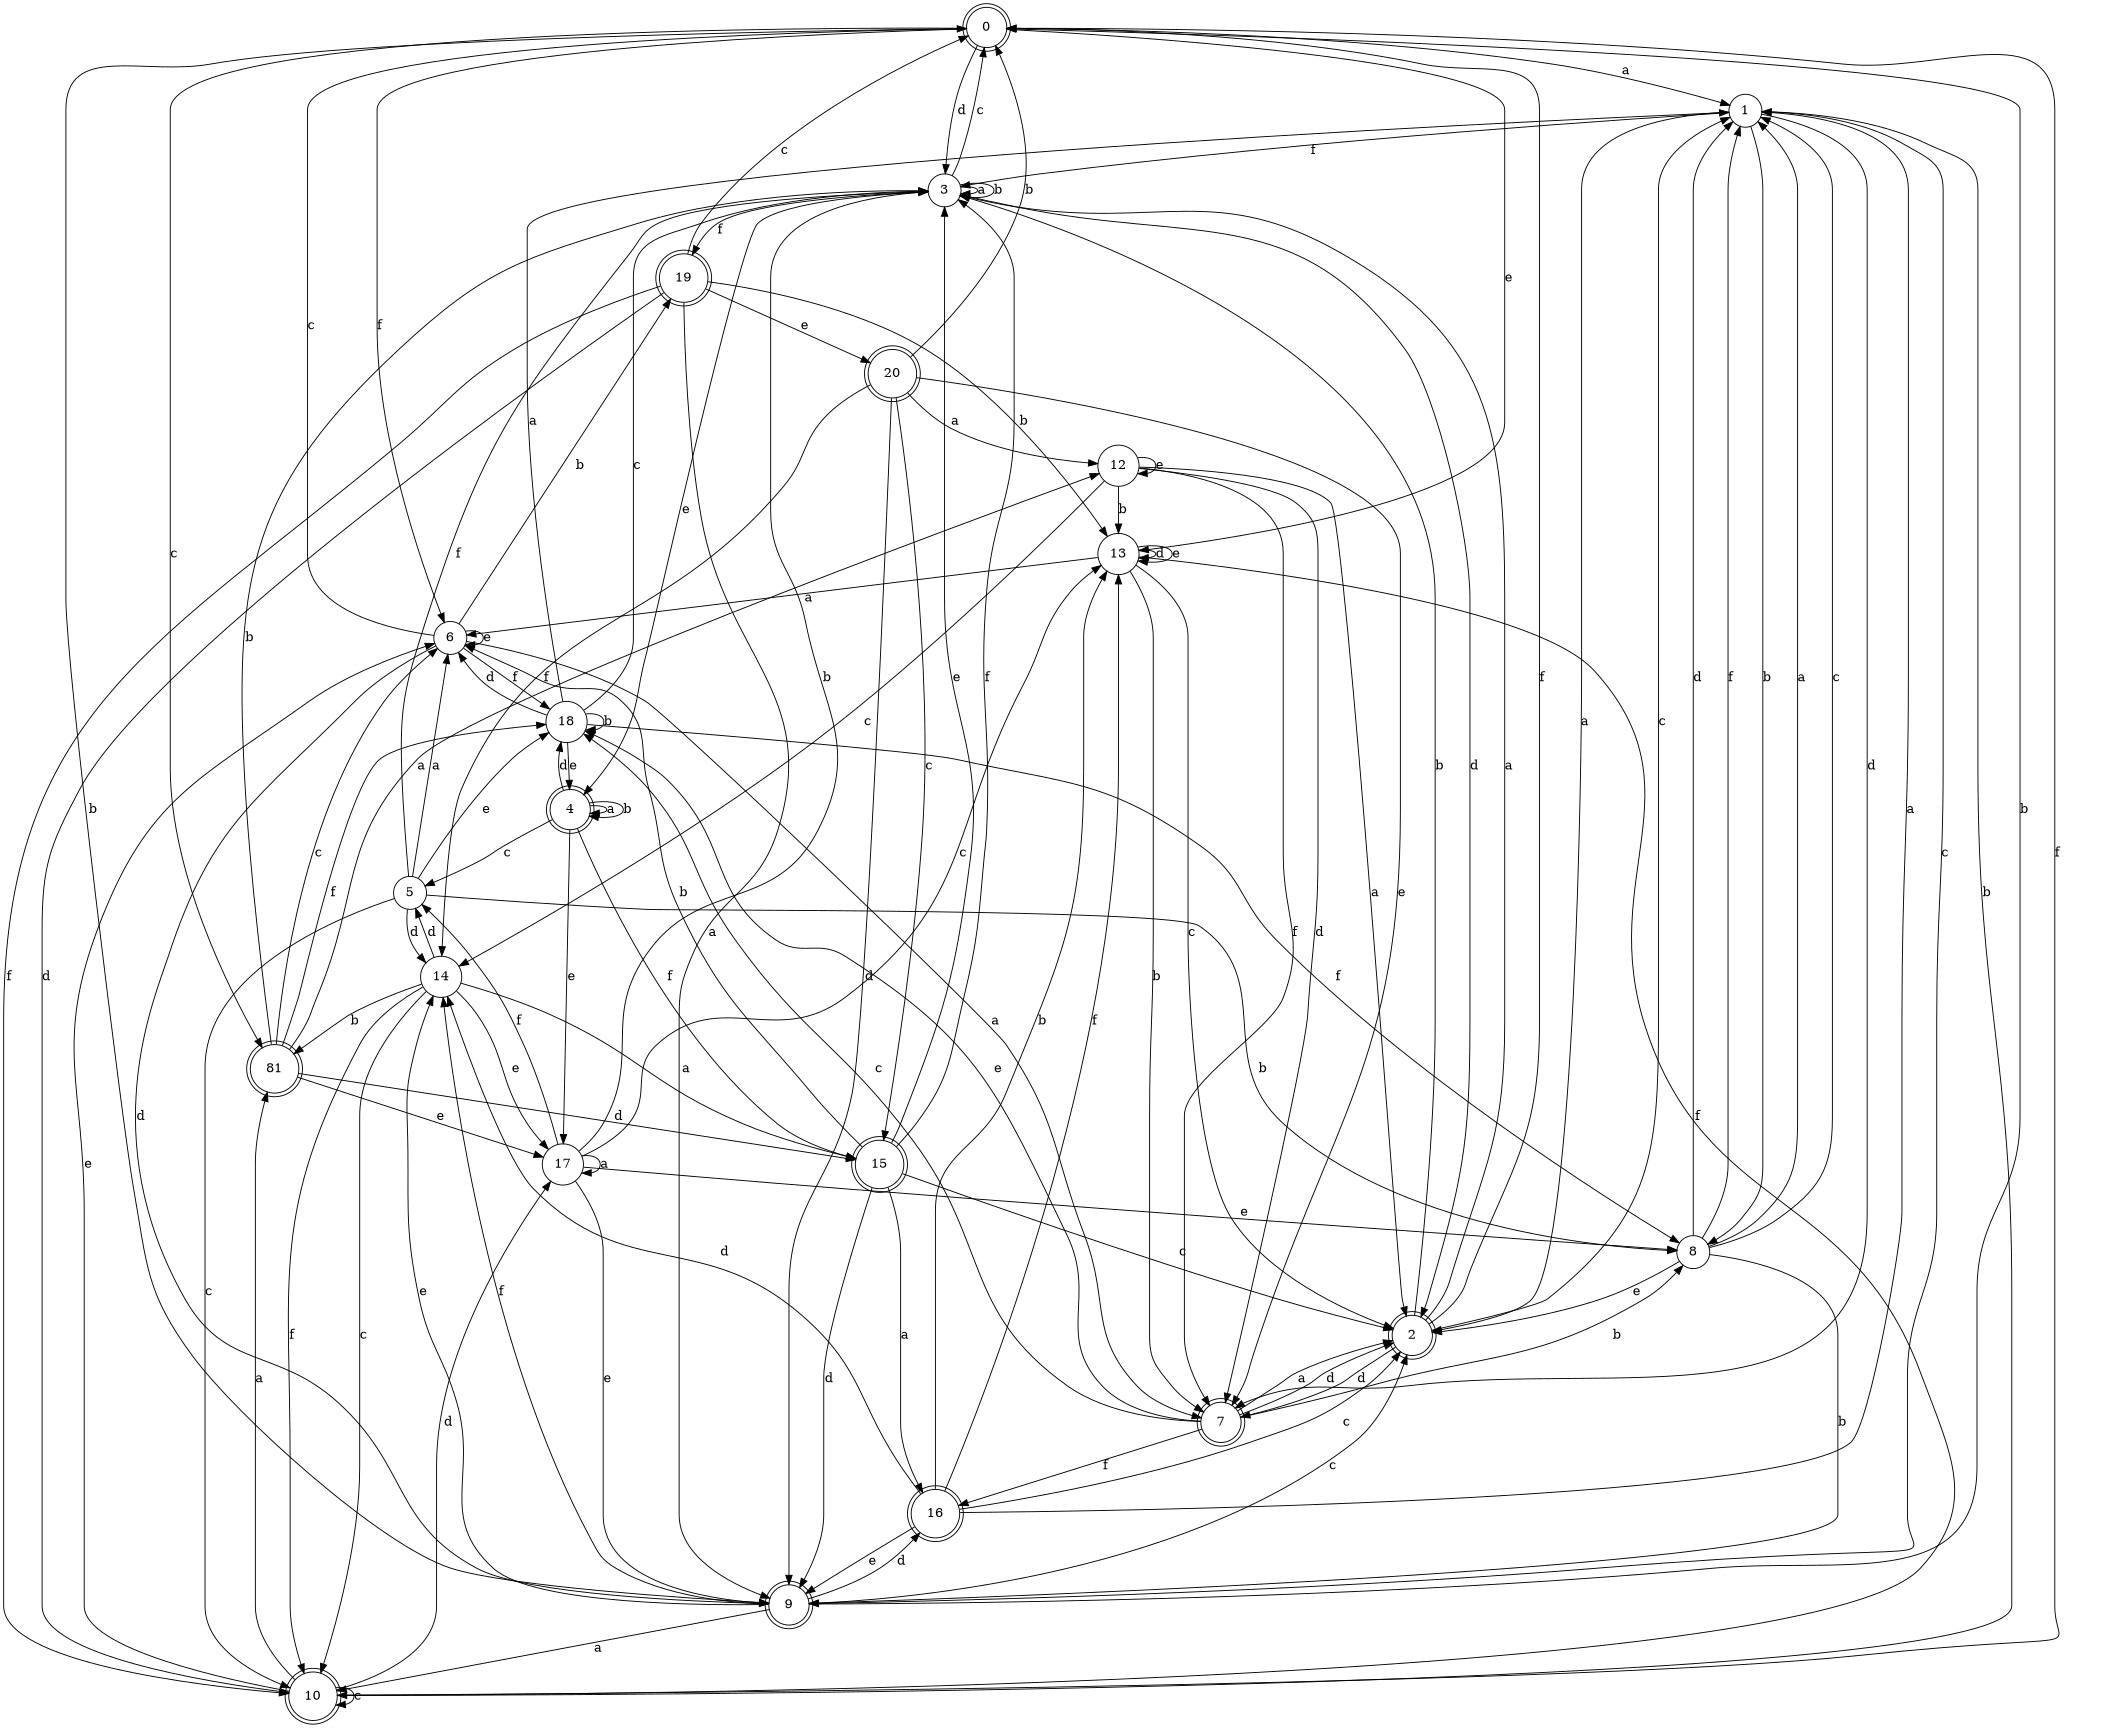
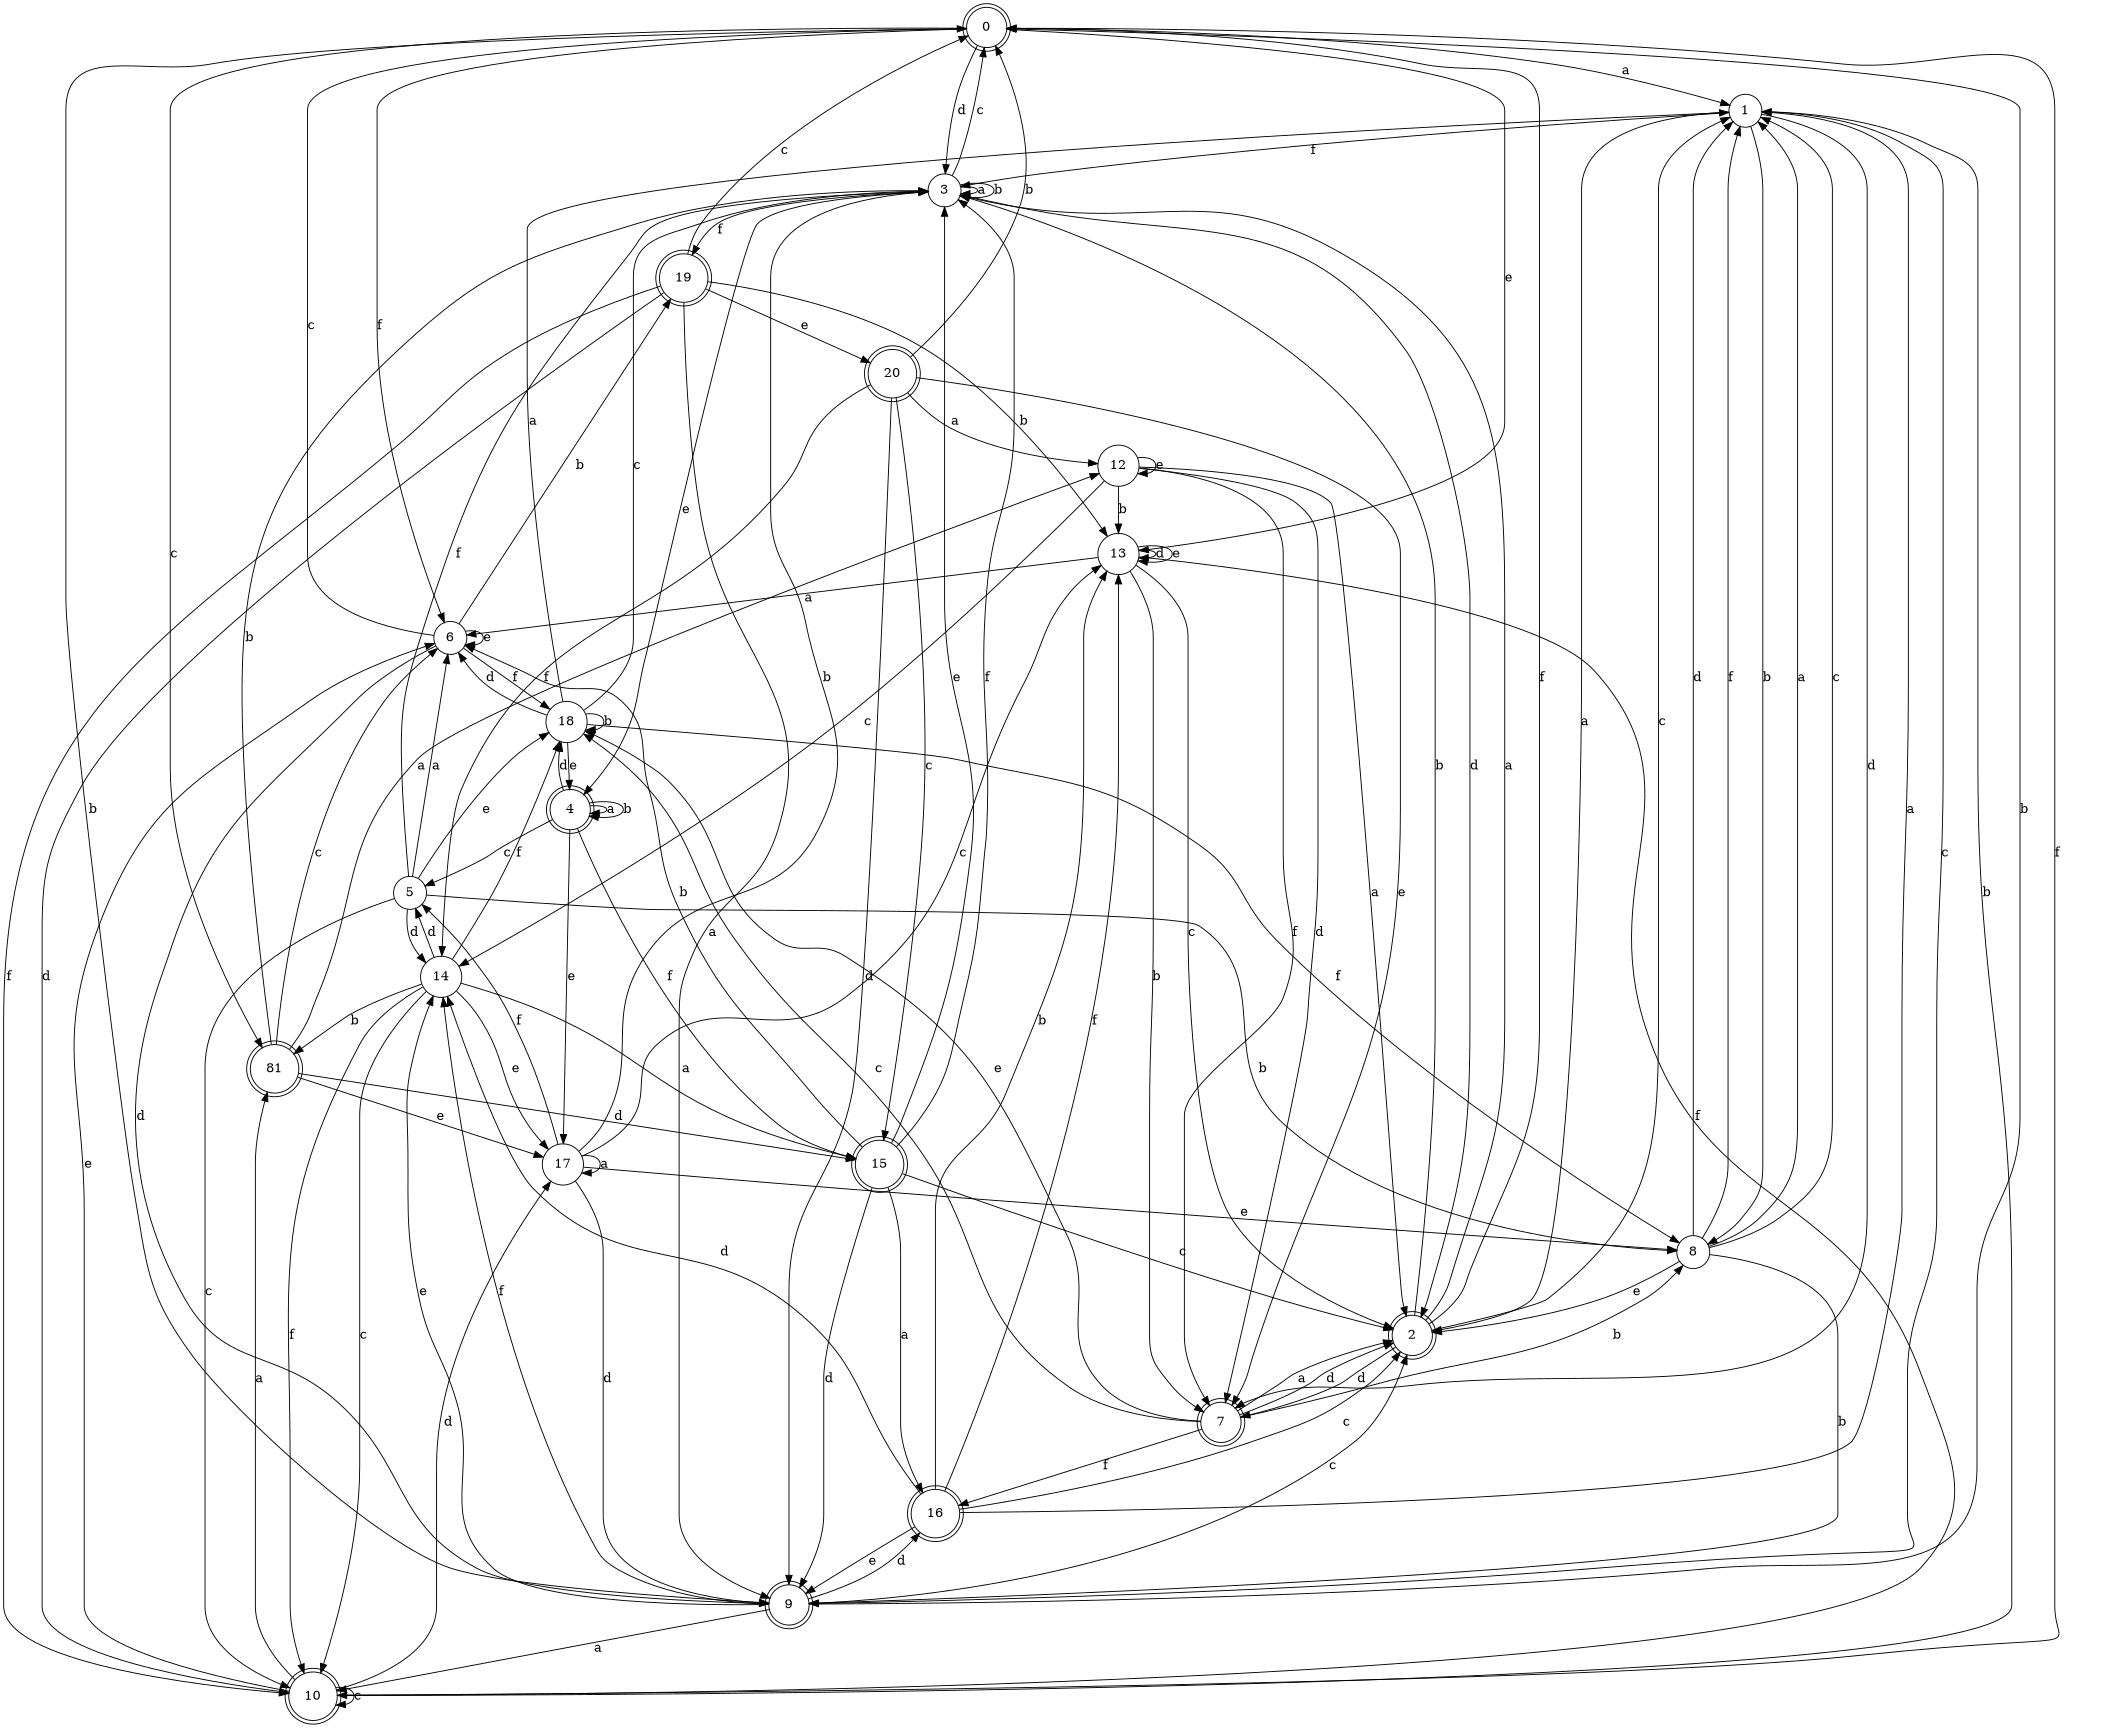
(348, 822) -> (511, 858)
(916, 954) -> none
(608, 1379) -> (608, 1379)
